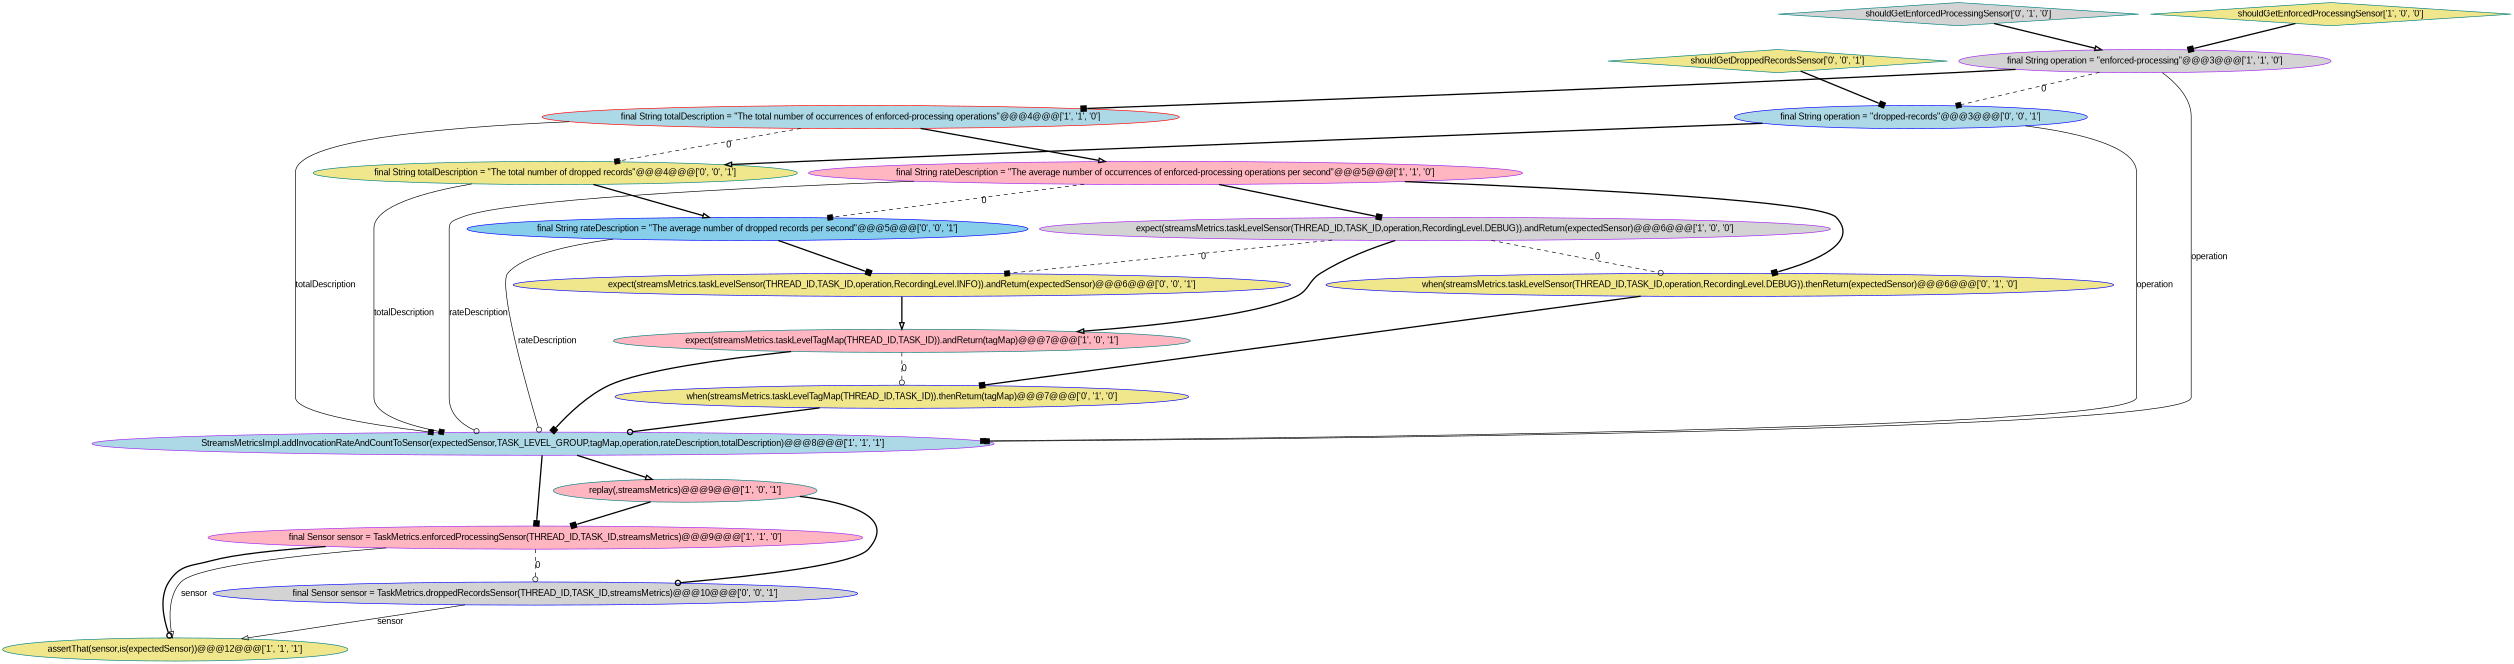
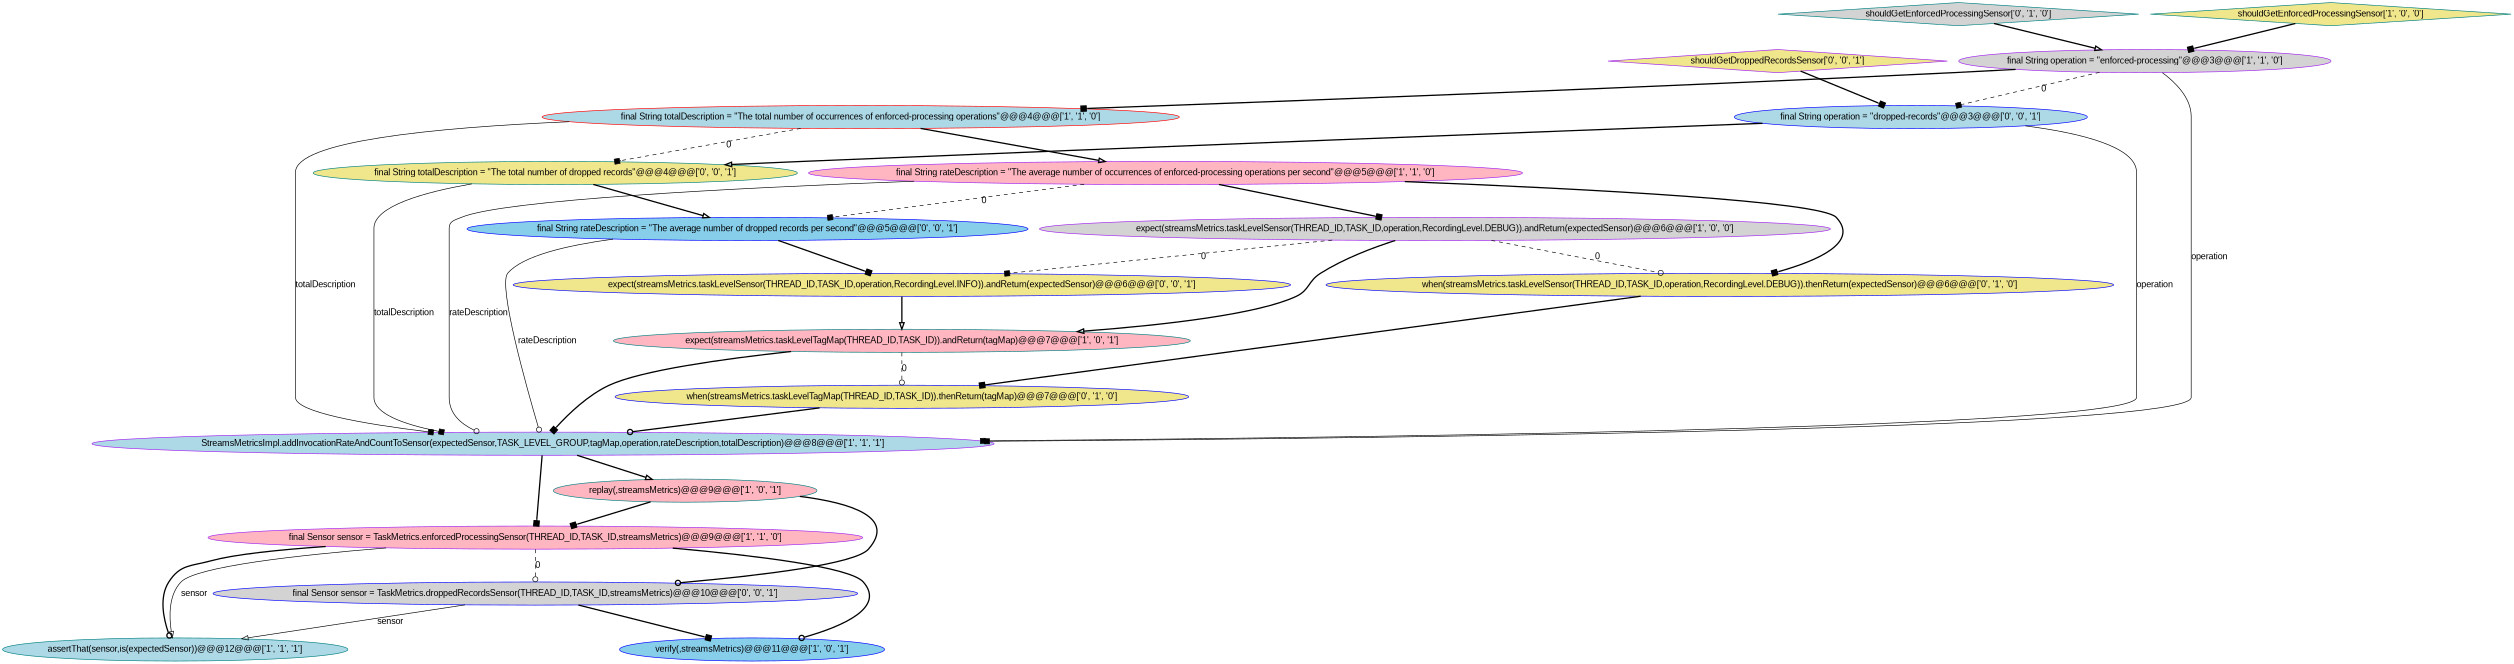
(1778, 61) -> (1778, 61)
(175, 649) -> (175, 649)
none -> (752, 649)
